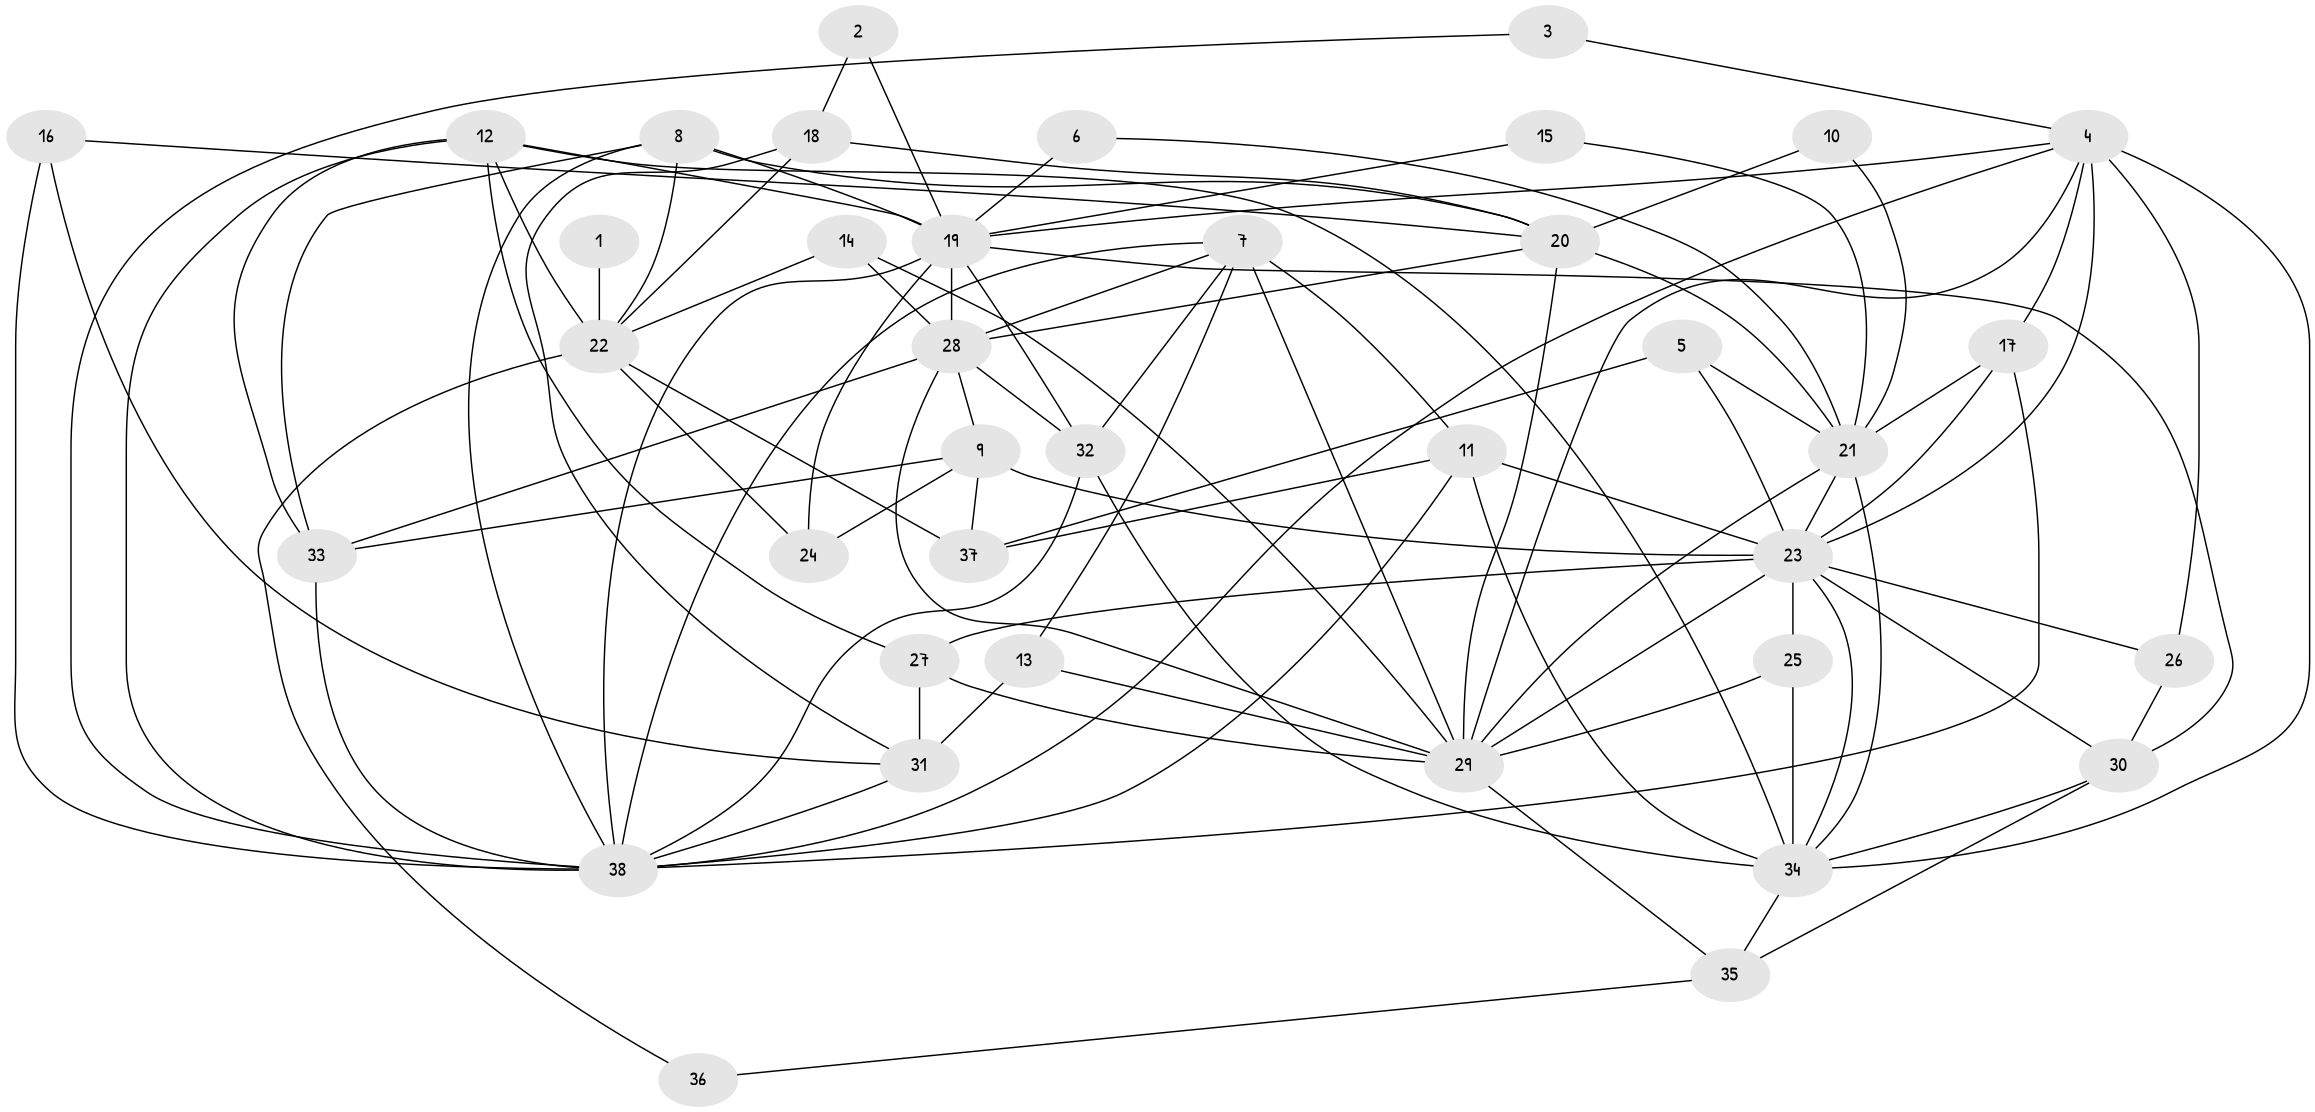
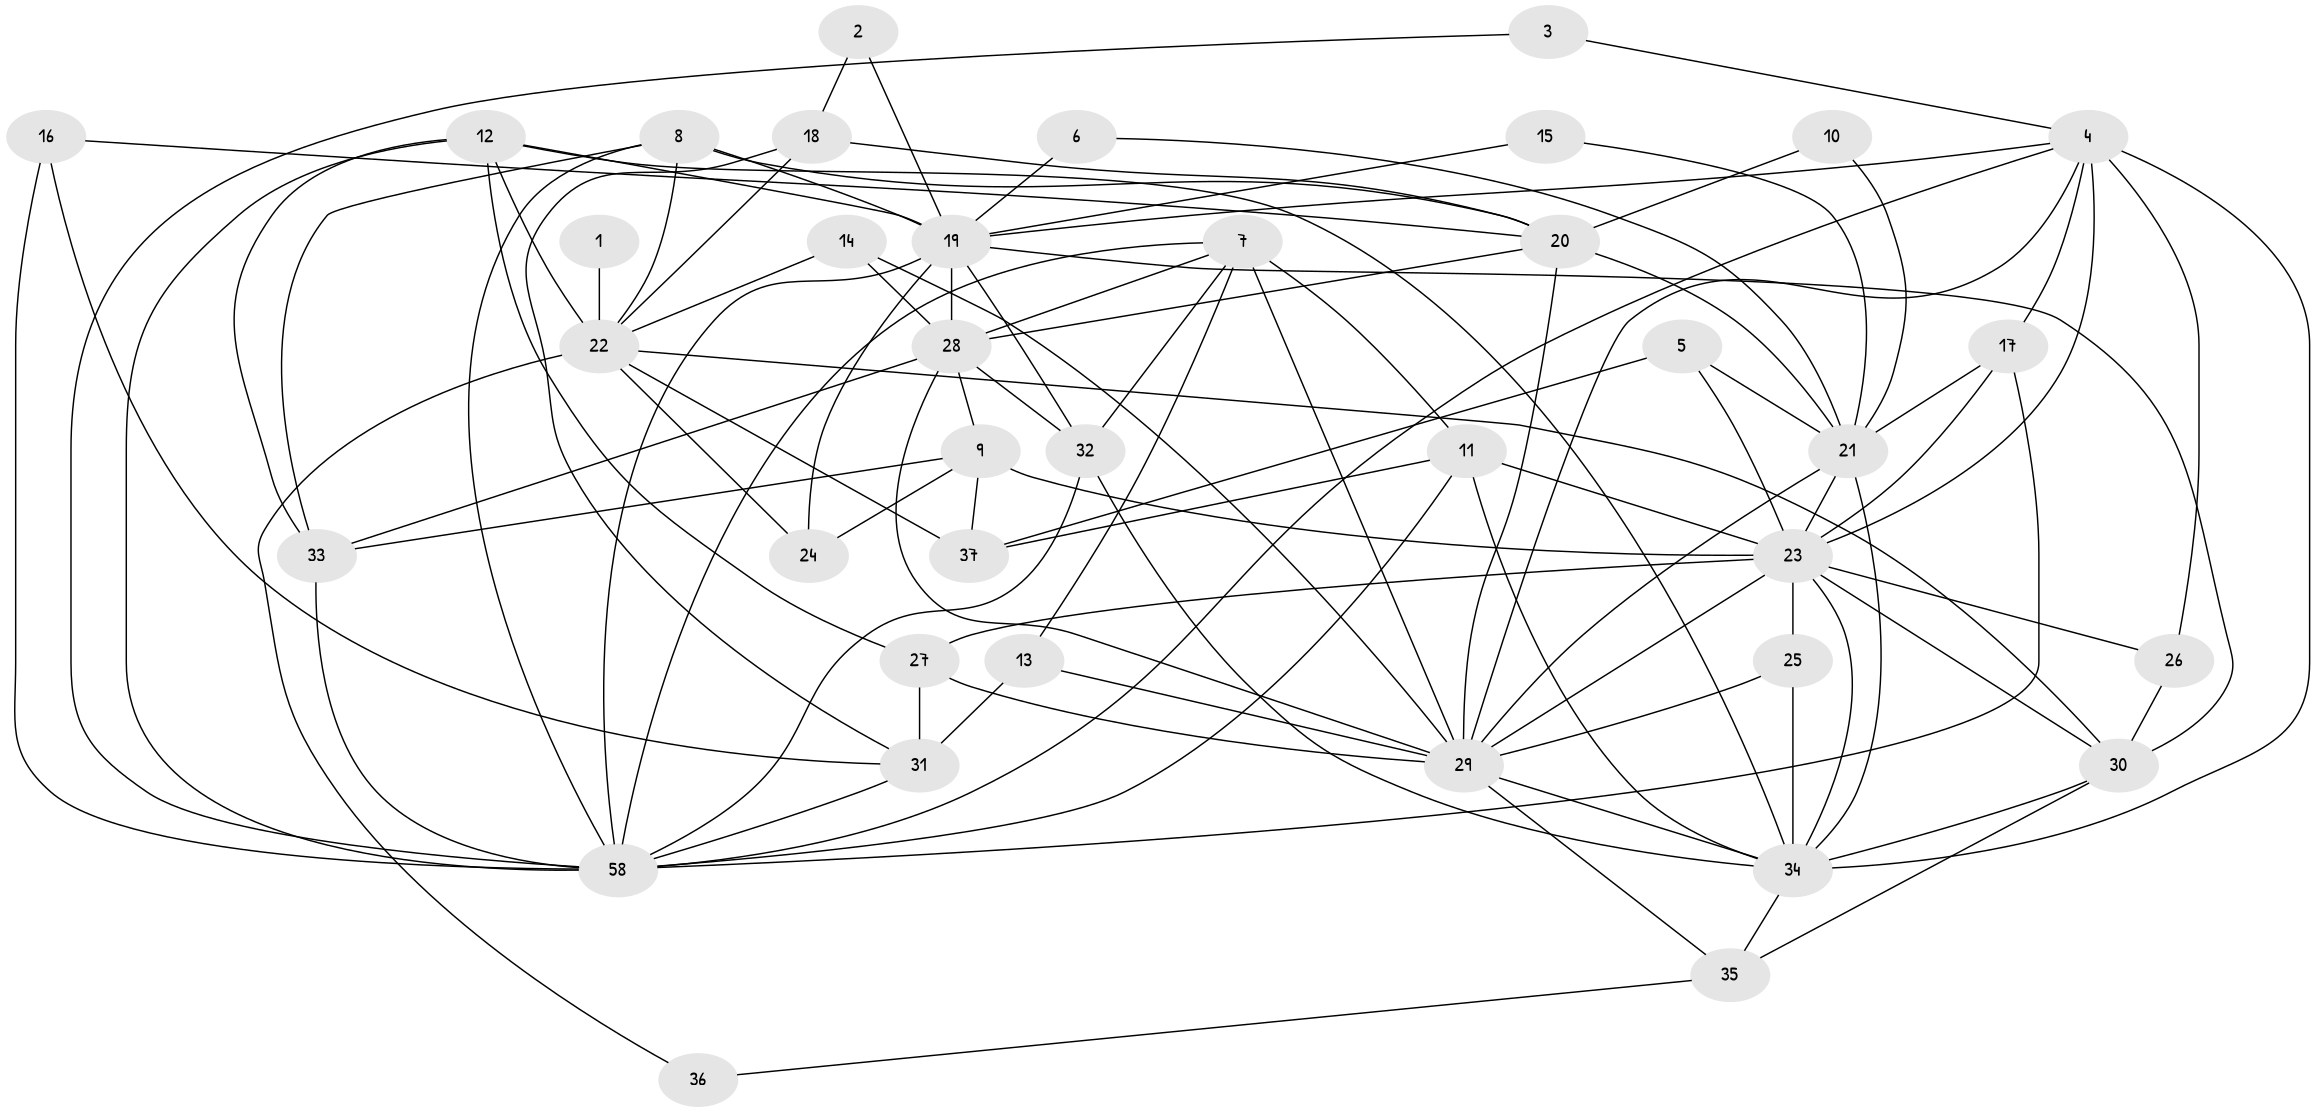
none -> (1378, 413)
none -> (1629, 818)
(618, 870) -> (618, 870)
